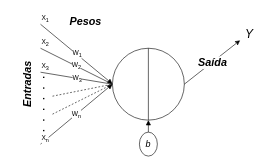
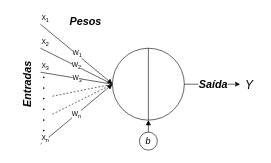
(249, 33) -> (249, 84)
(149, 144) -> (149, 141)
